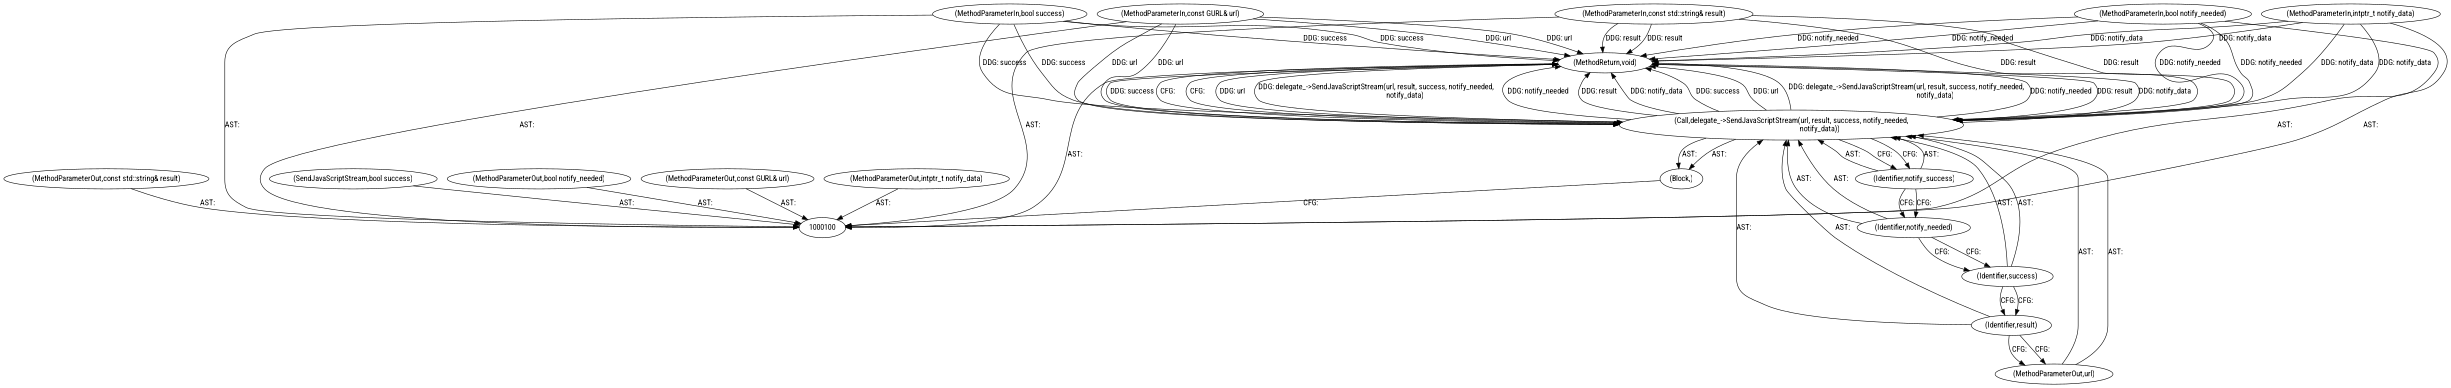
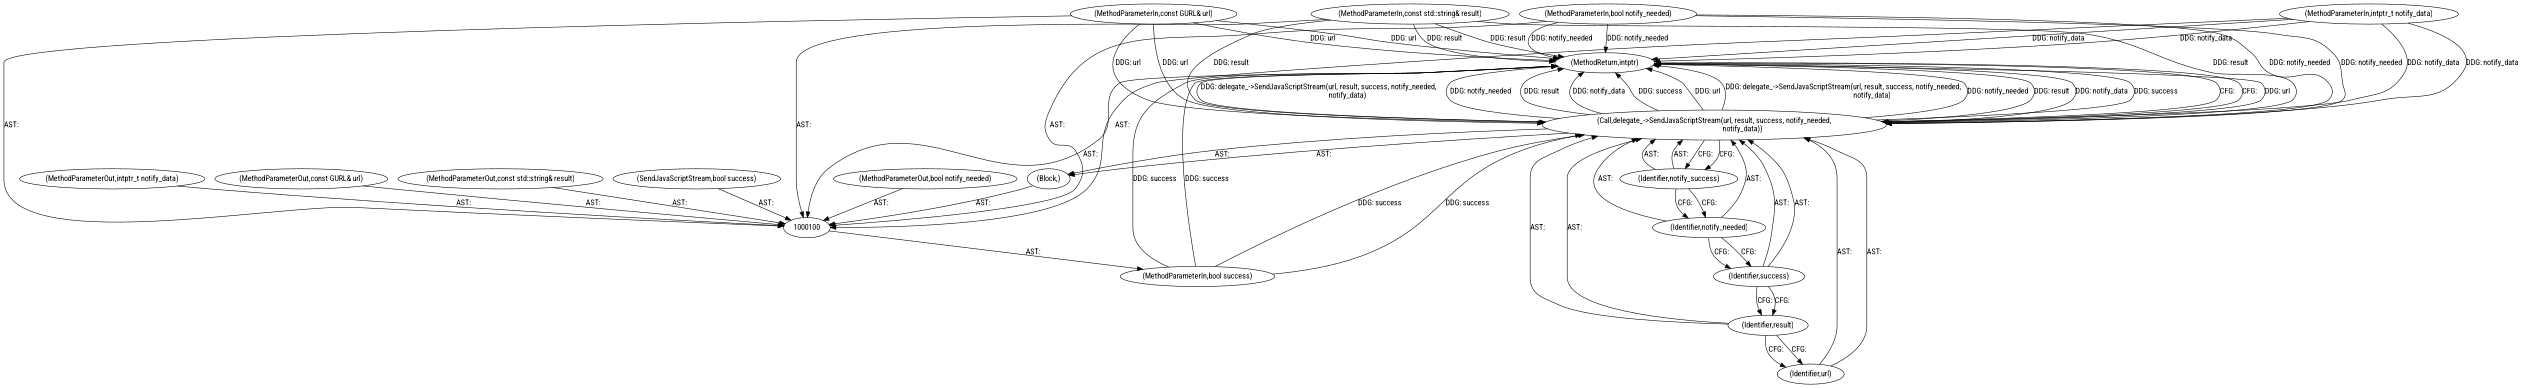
(227, 52) -> (983, 250)
(1605, 63) -> (1605, 63)
(1312, 203) -> (984, 203)
(2054, 374) -> (1811, 374)
